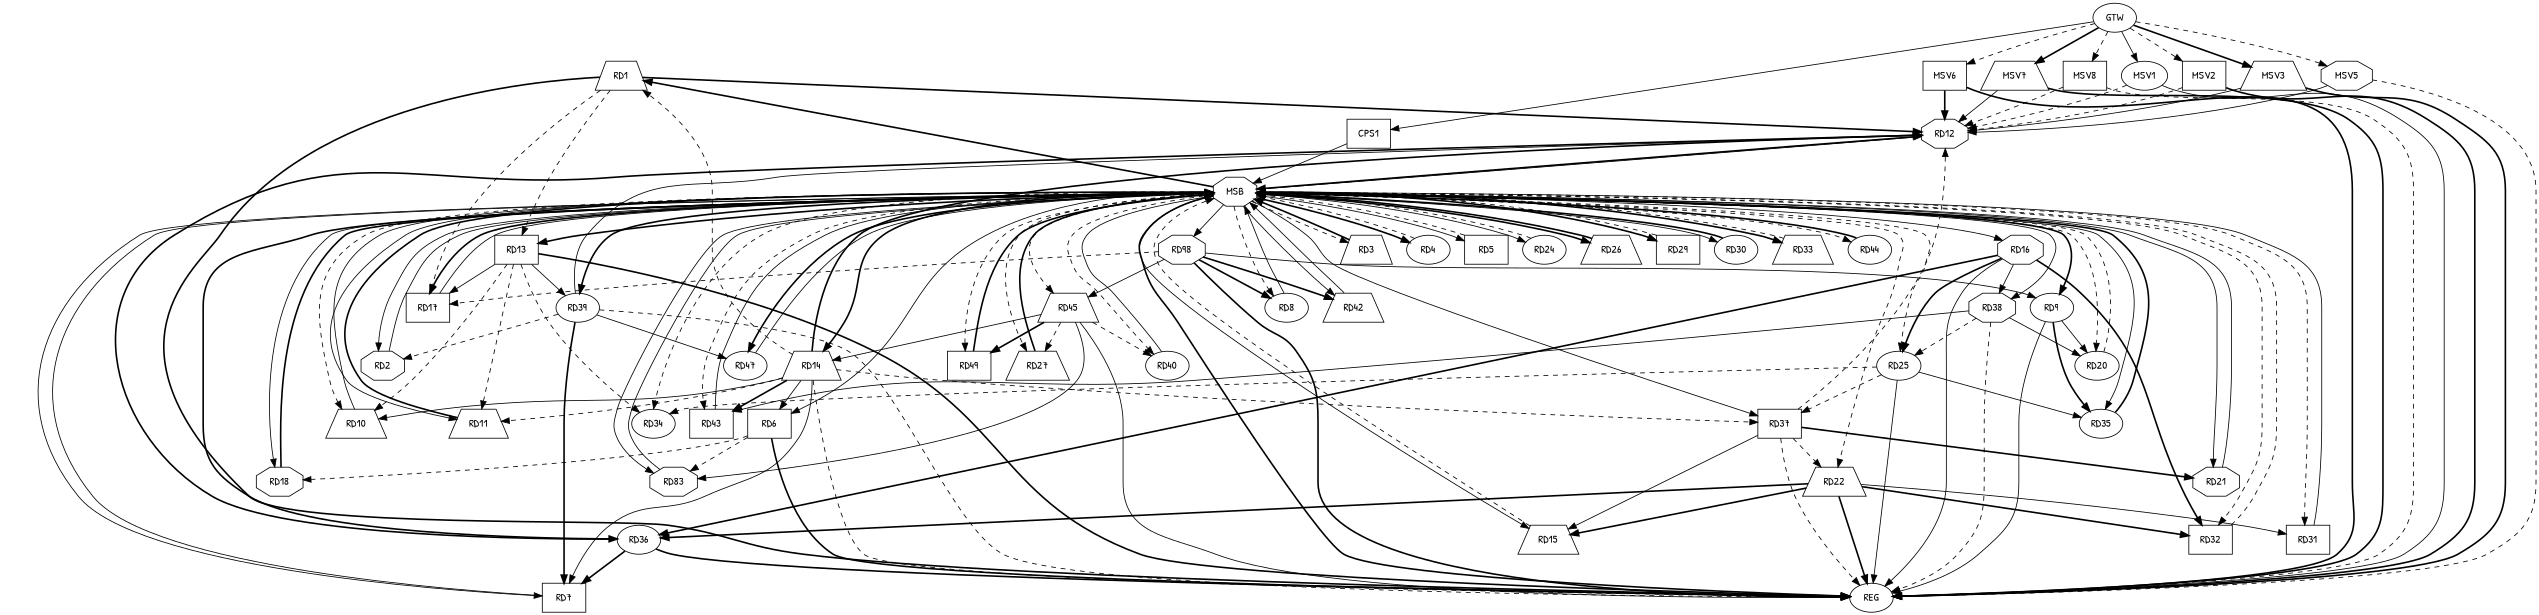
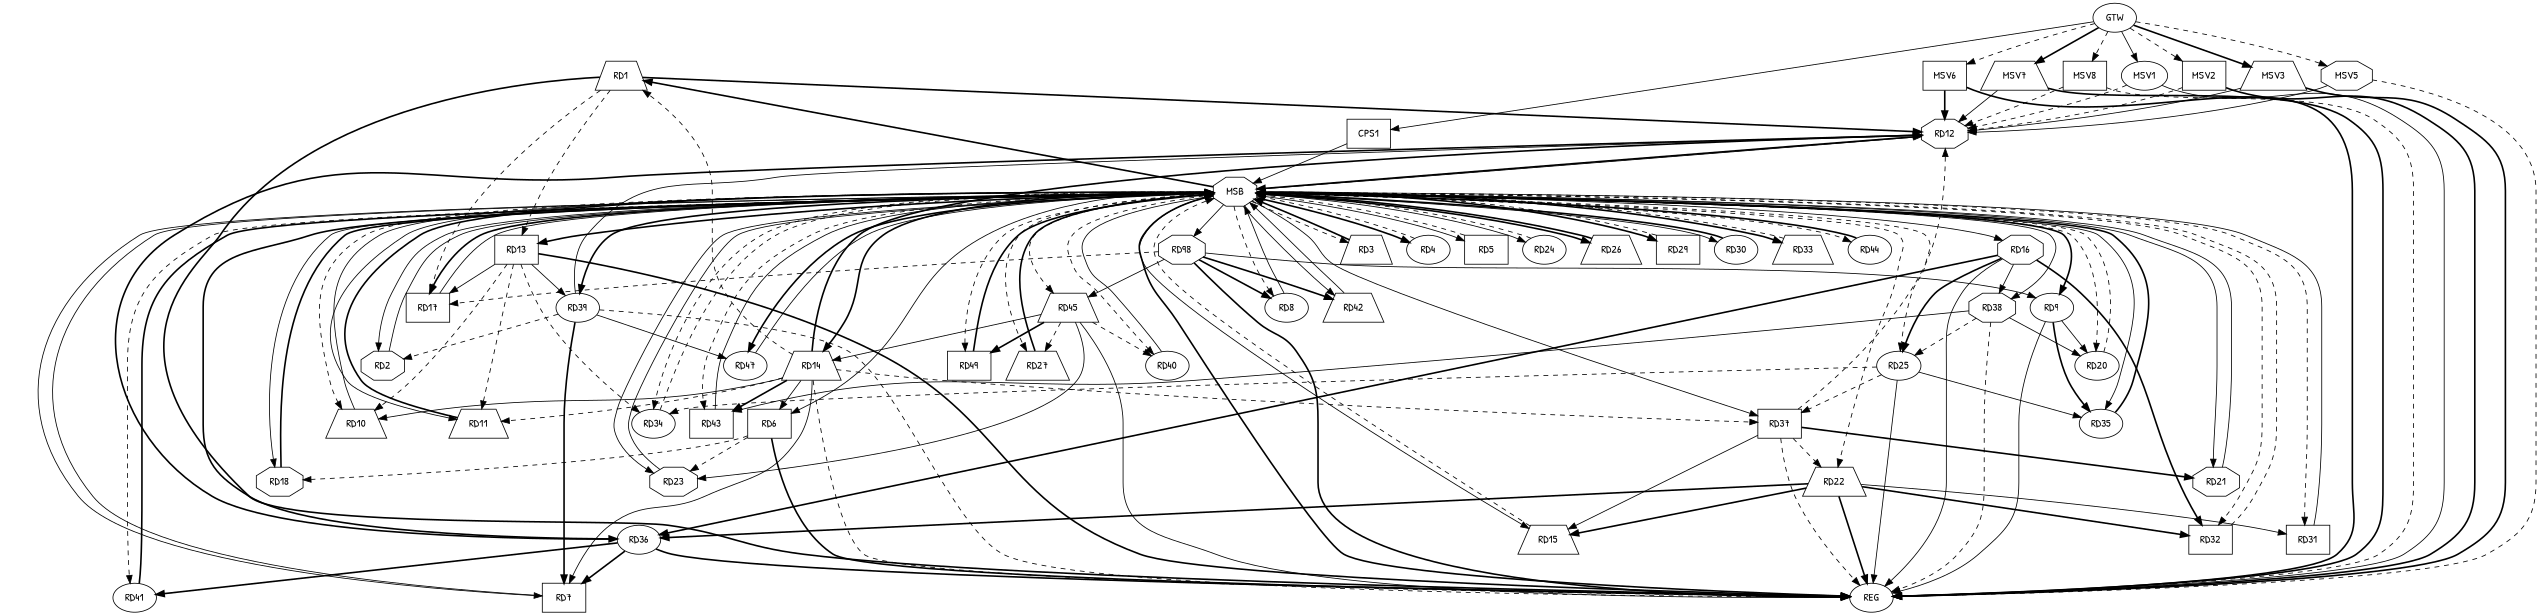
none -> (788, 231)
(674, 482) -> (674, 482)
none -> (135, 598)
